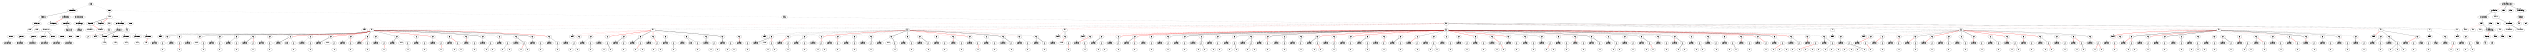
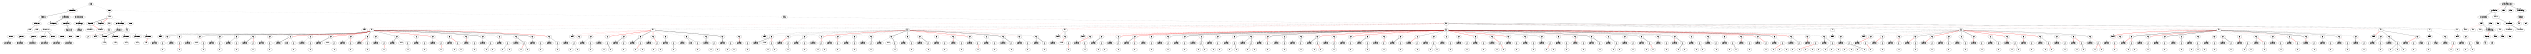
(59, 20) -> (59, 20)
